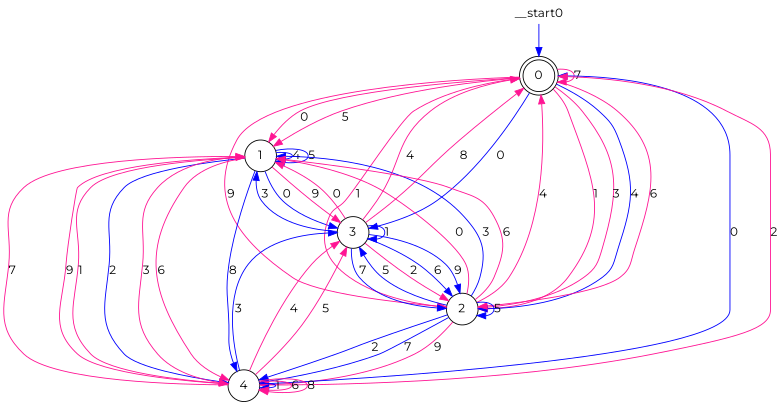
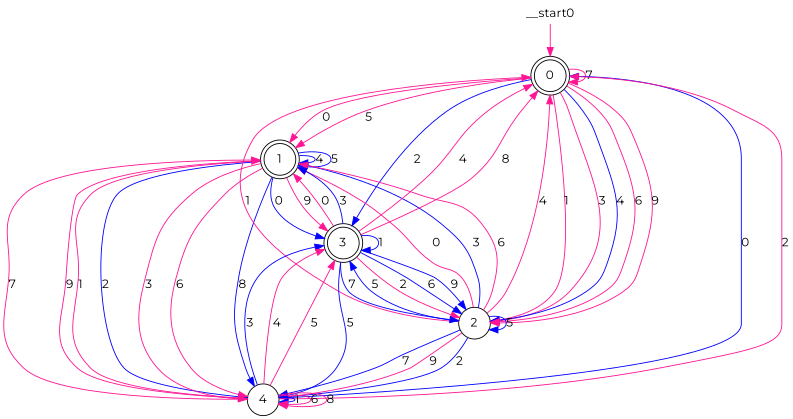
(539, 36) -> (550, 36)
(261, 156) -> (280, 159)
(501, 156) -> (418, 159)
(353, 232) -> (343, 243)
none -> (346, 344)
